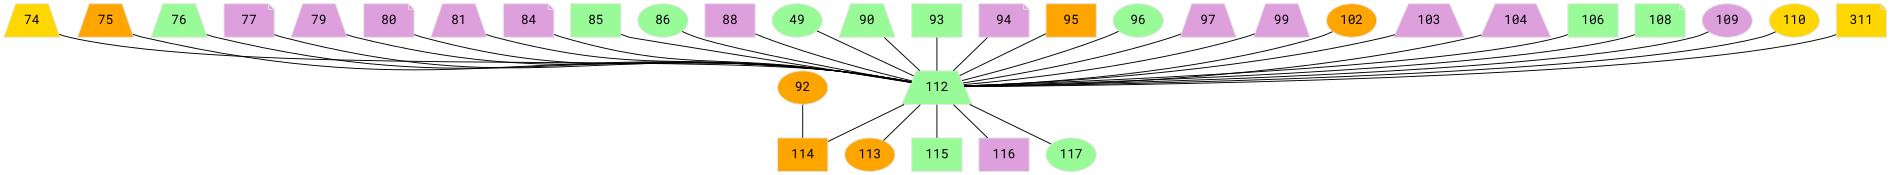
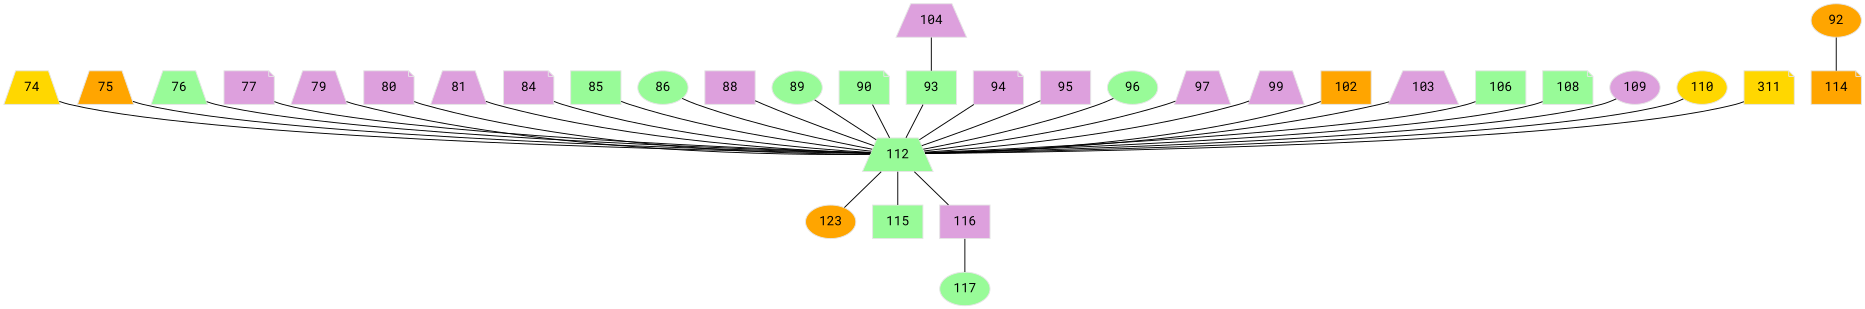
(797, 21) -> (797, 88)
(867, 21) -> (864, 88)
(1071, 21) -> (1065, 88)
(1352, 21) -> (1346, 88)
(1353, 59) -> (931, 54)
(866, 123) -> none
(1010, 124) -> (965, 255)
(803, 155) -> (1836, 88)
(870, 155) -> (831, 222)
